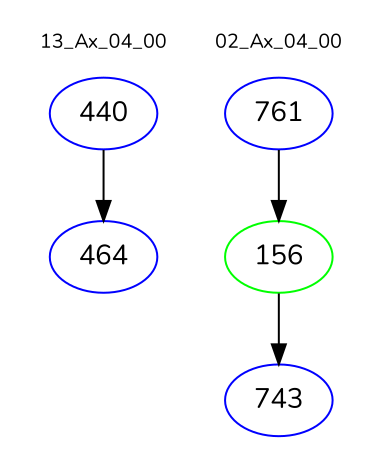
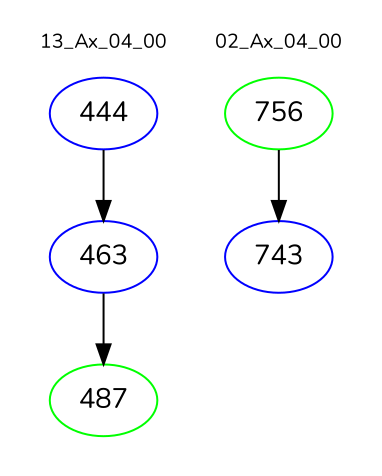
(104, 114) -> (104, 114)
(279, 114) -> none
(104, 257) -> (104, 257)
(279, 257) -> (279, 114)
none -> (104, 400)
